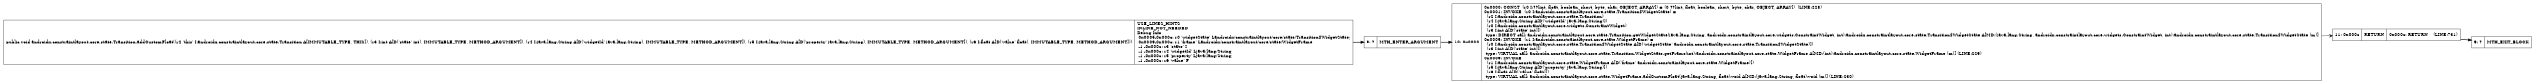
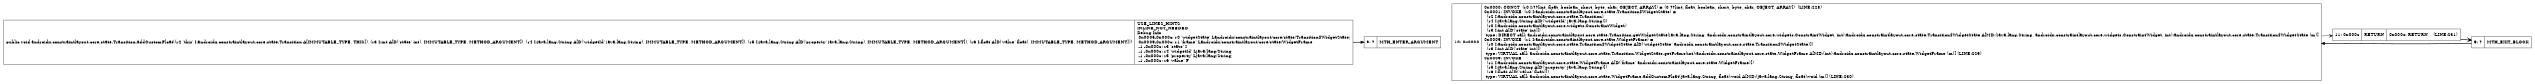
(2424, 35) -> (2424, 35)
(2465, 40) -> (2465, 40)
(1445, 42) -> (2398, 44)
